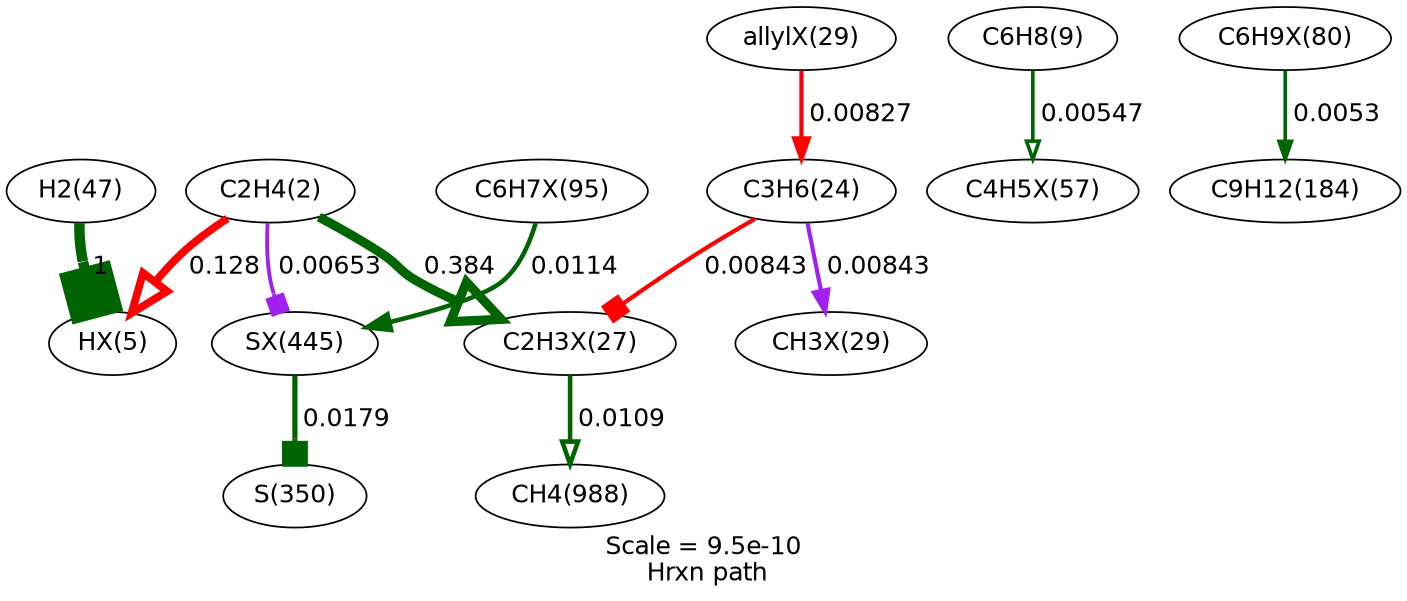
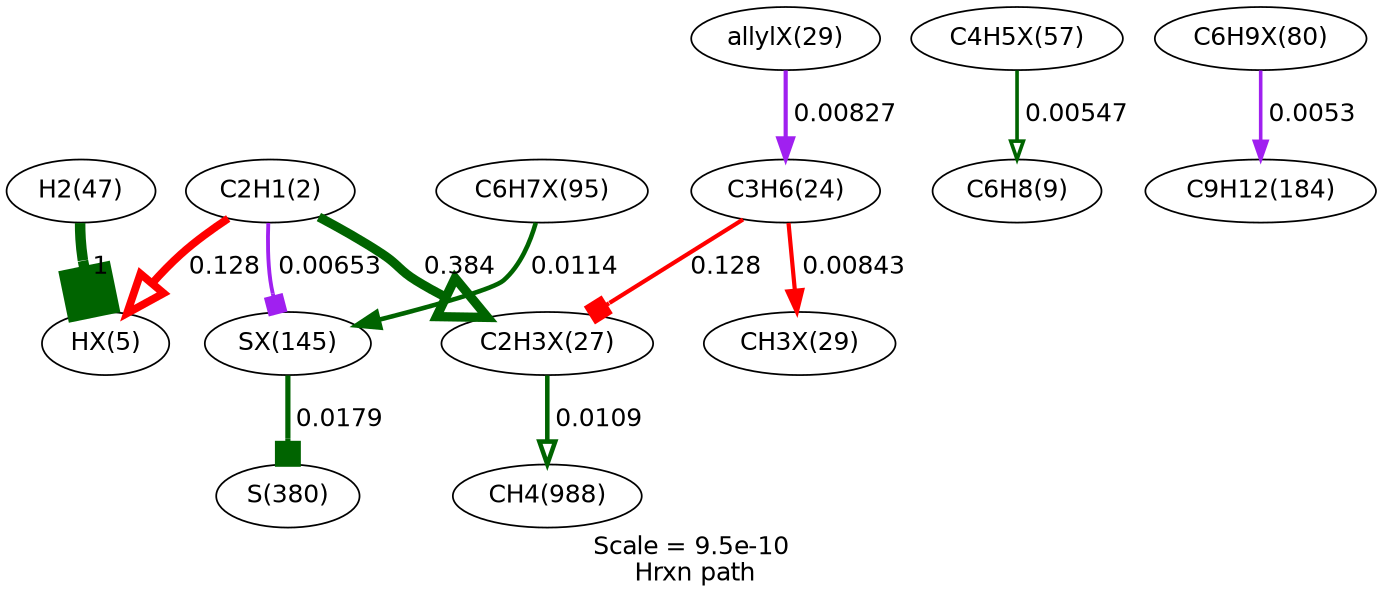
(801, 104) -> (786, 104)
(1033, 106) -> (1017, 106)
(1285, 106) -> (1261, 106)
(270, 191) -> (270, 191)
(814, 257) -> (792, 257)
(752, 267) -> (723, 267)
(295, 344) -> (288, 344)
(295, 496) -> (288, 496)
